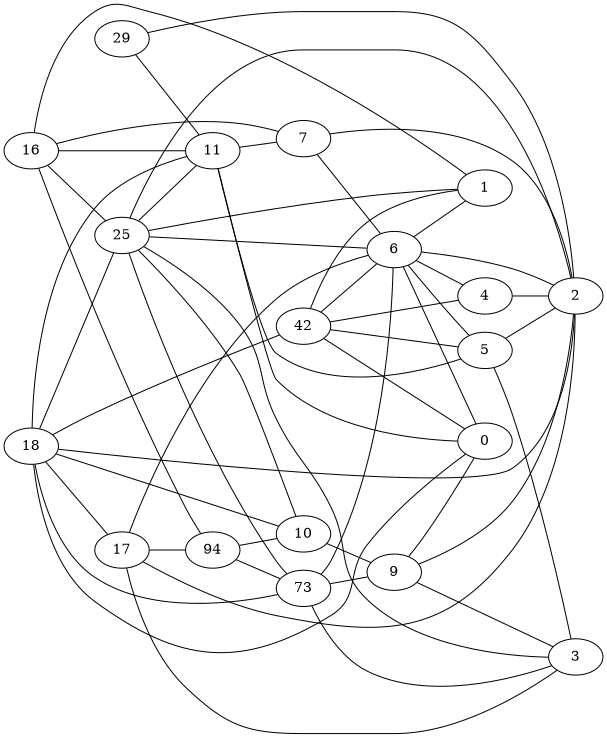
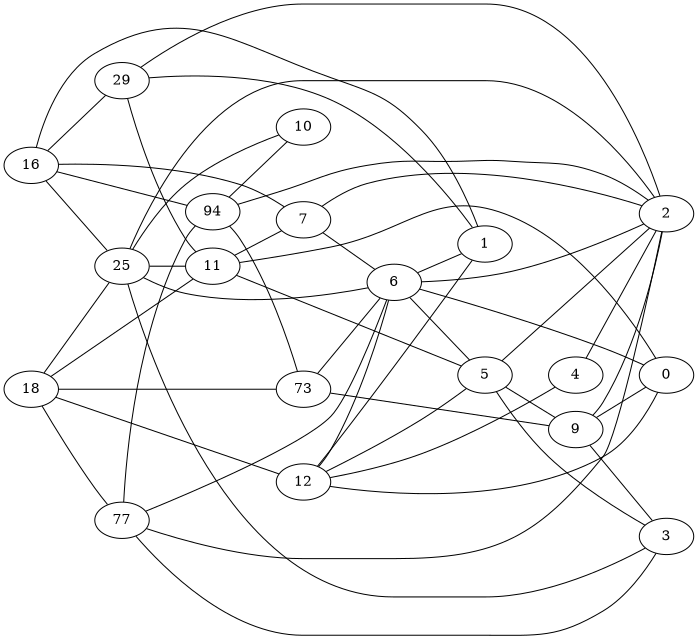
(122, 151) -> (77, 123)
(302, 205) -> (334, 102)
(440, 273) -> none
(304, 326) -> (304, 482)
(196, 419) -> none
(371, 476) -> (434, 161)
(167, 490) -> none
(122, 550) -> (122, 520)
(351, 554) -> (537, 406)
(241, 651) -> none
(416, 685) -> none
